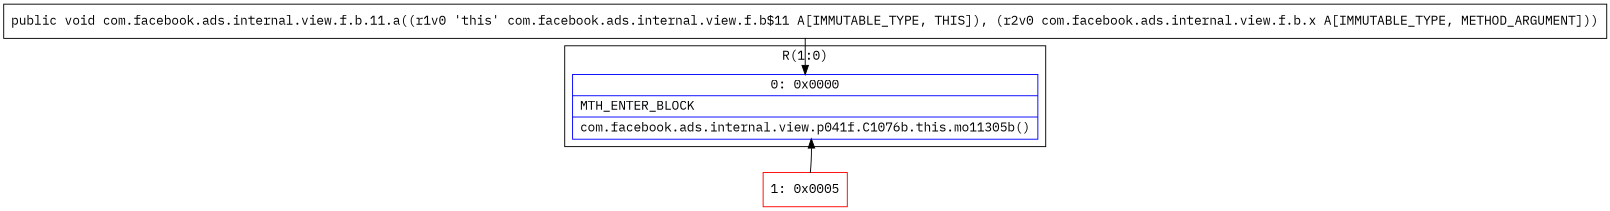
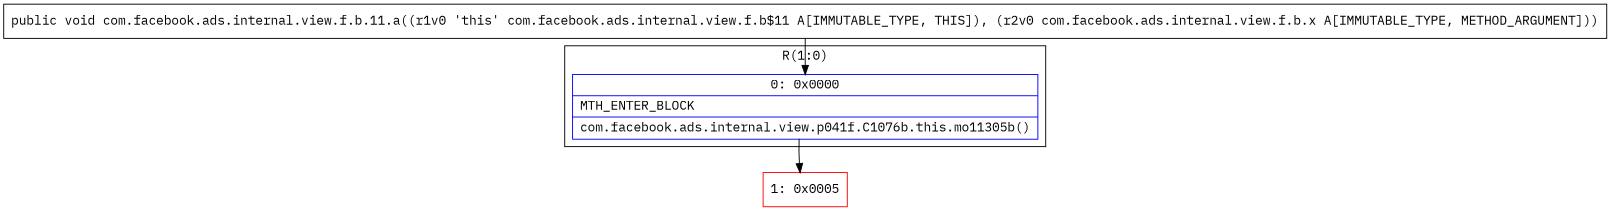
(811, 161) -> (799, 152)
